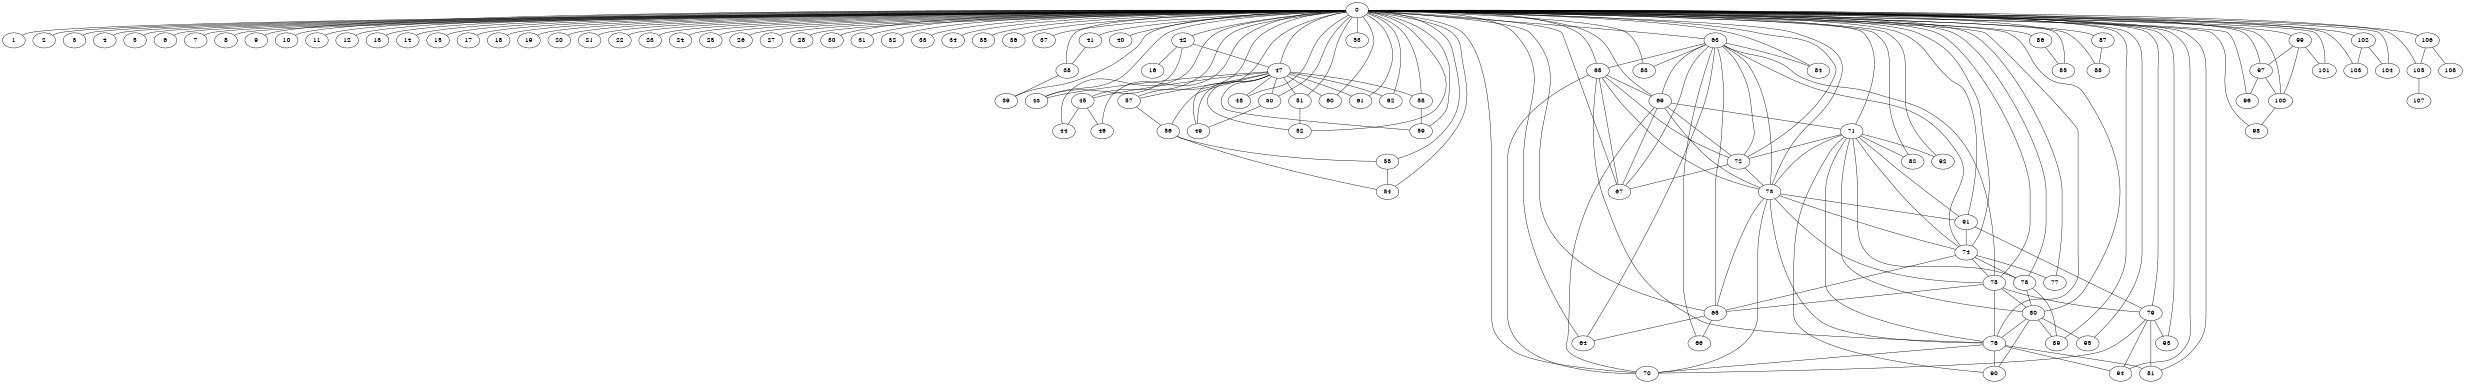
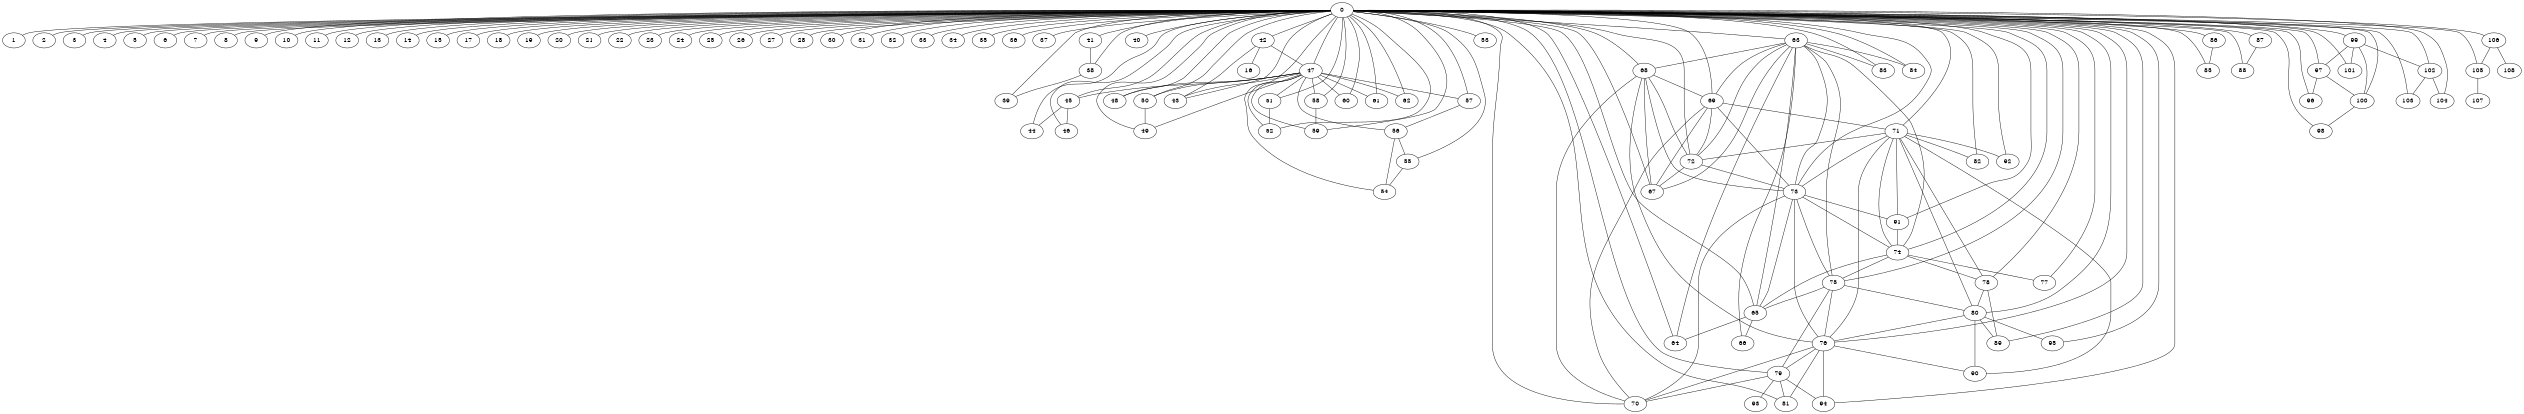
(2164, 37) -> none
none -> (2392, 55)
(2054, 266) -> (1801, 359)
